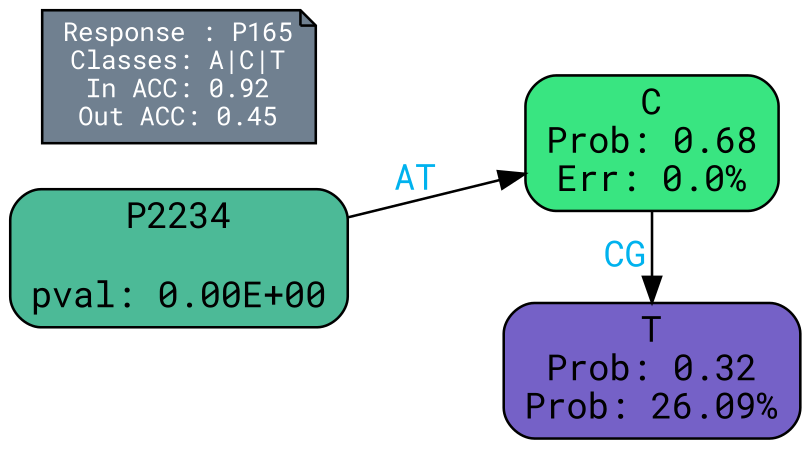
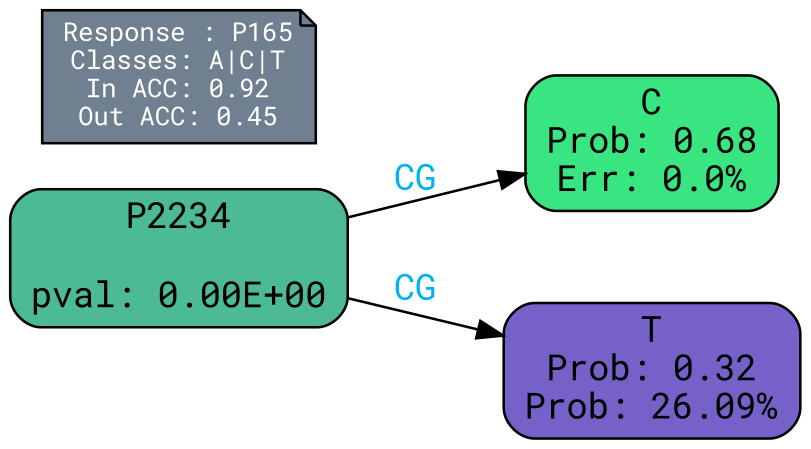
(416, 180) -> (416, 180)
(652, 244) -> (413, 314)
